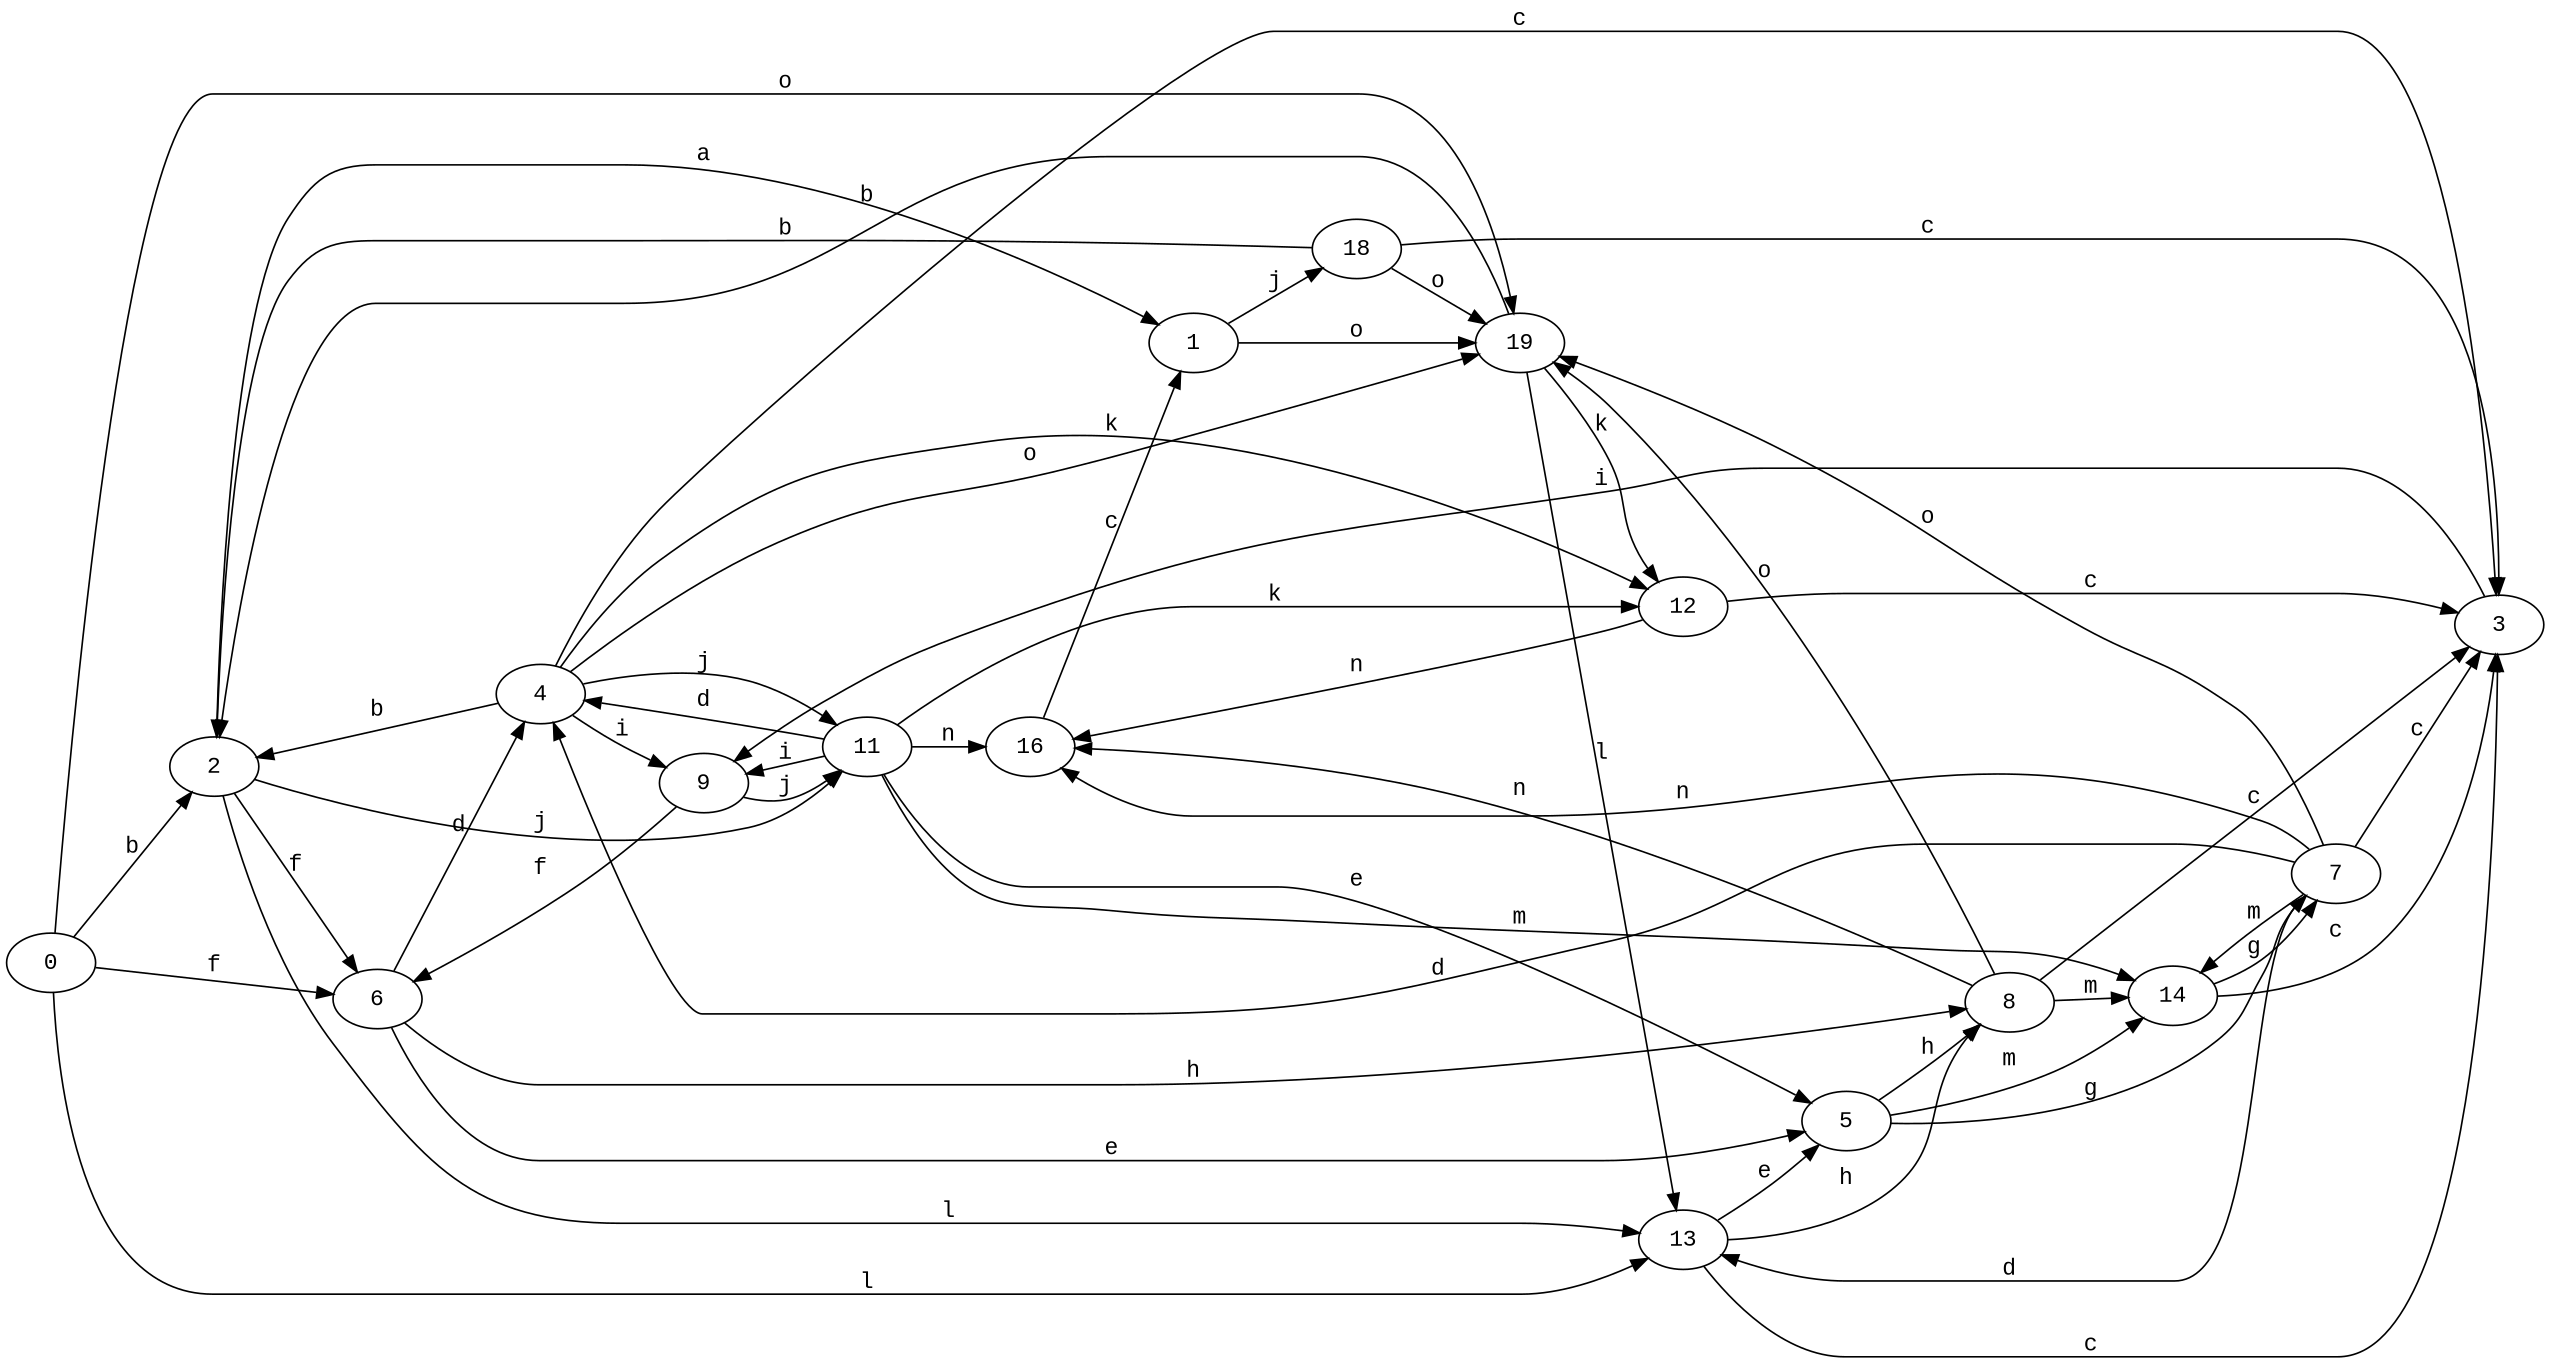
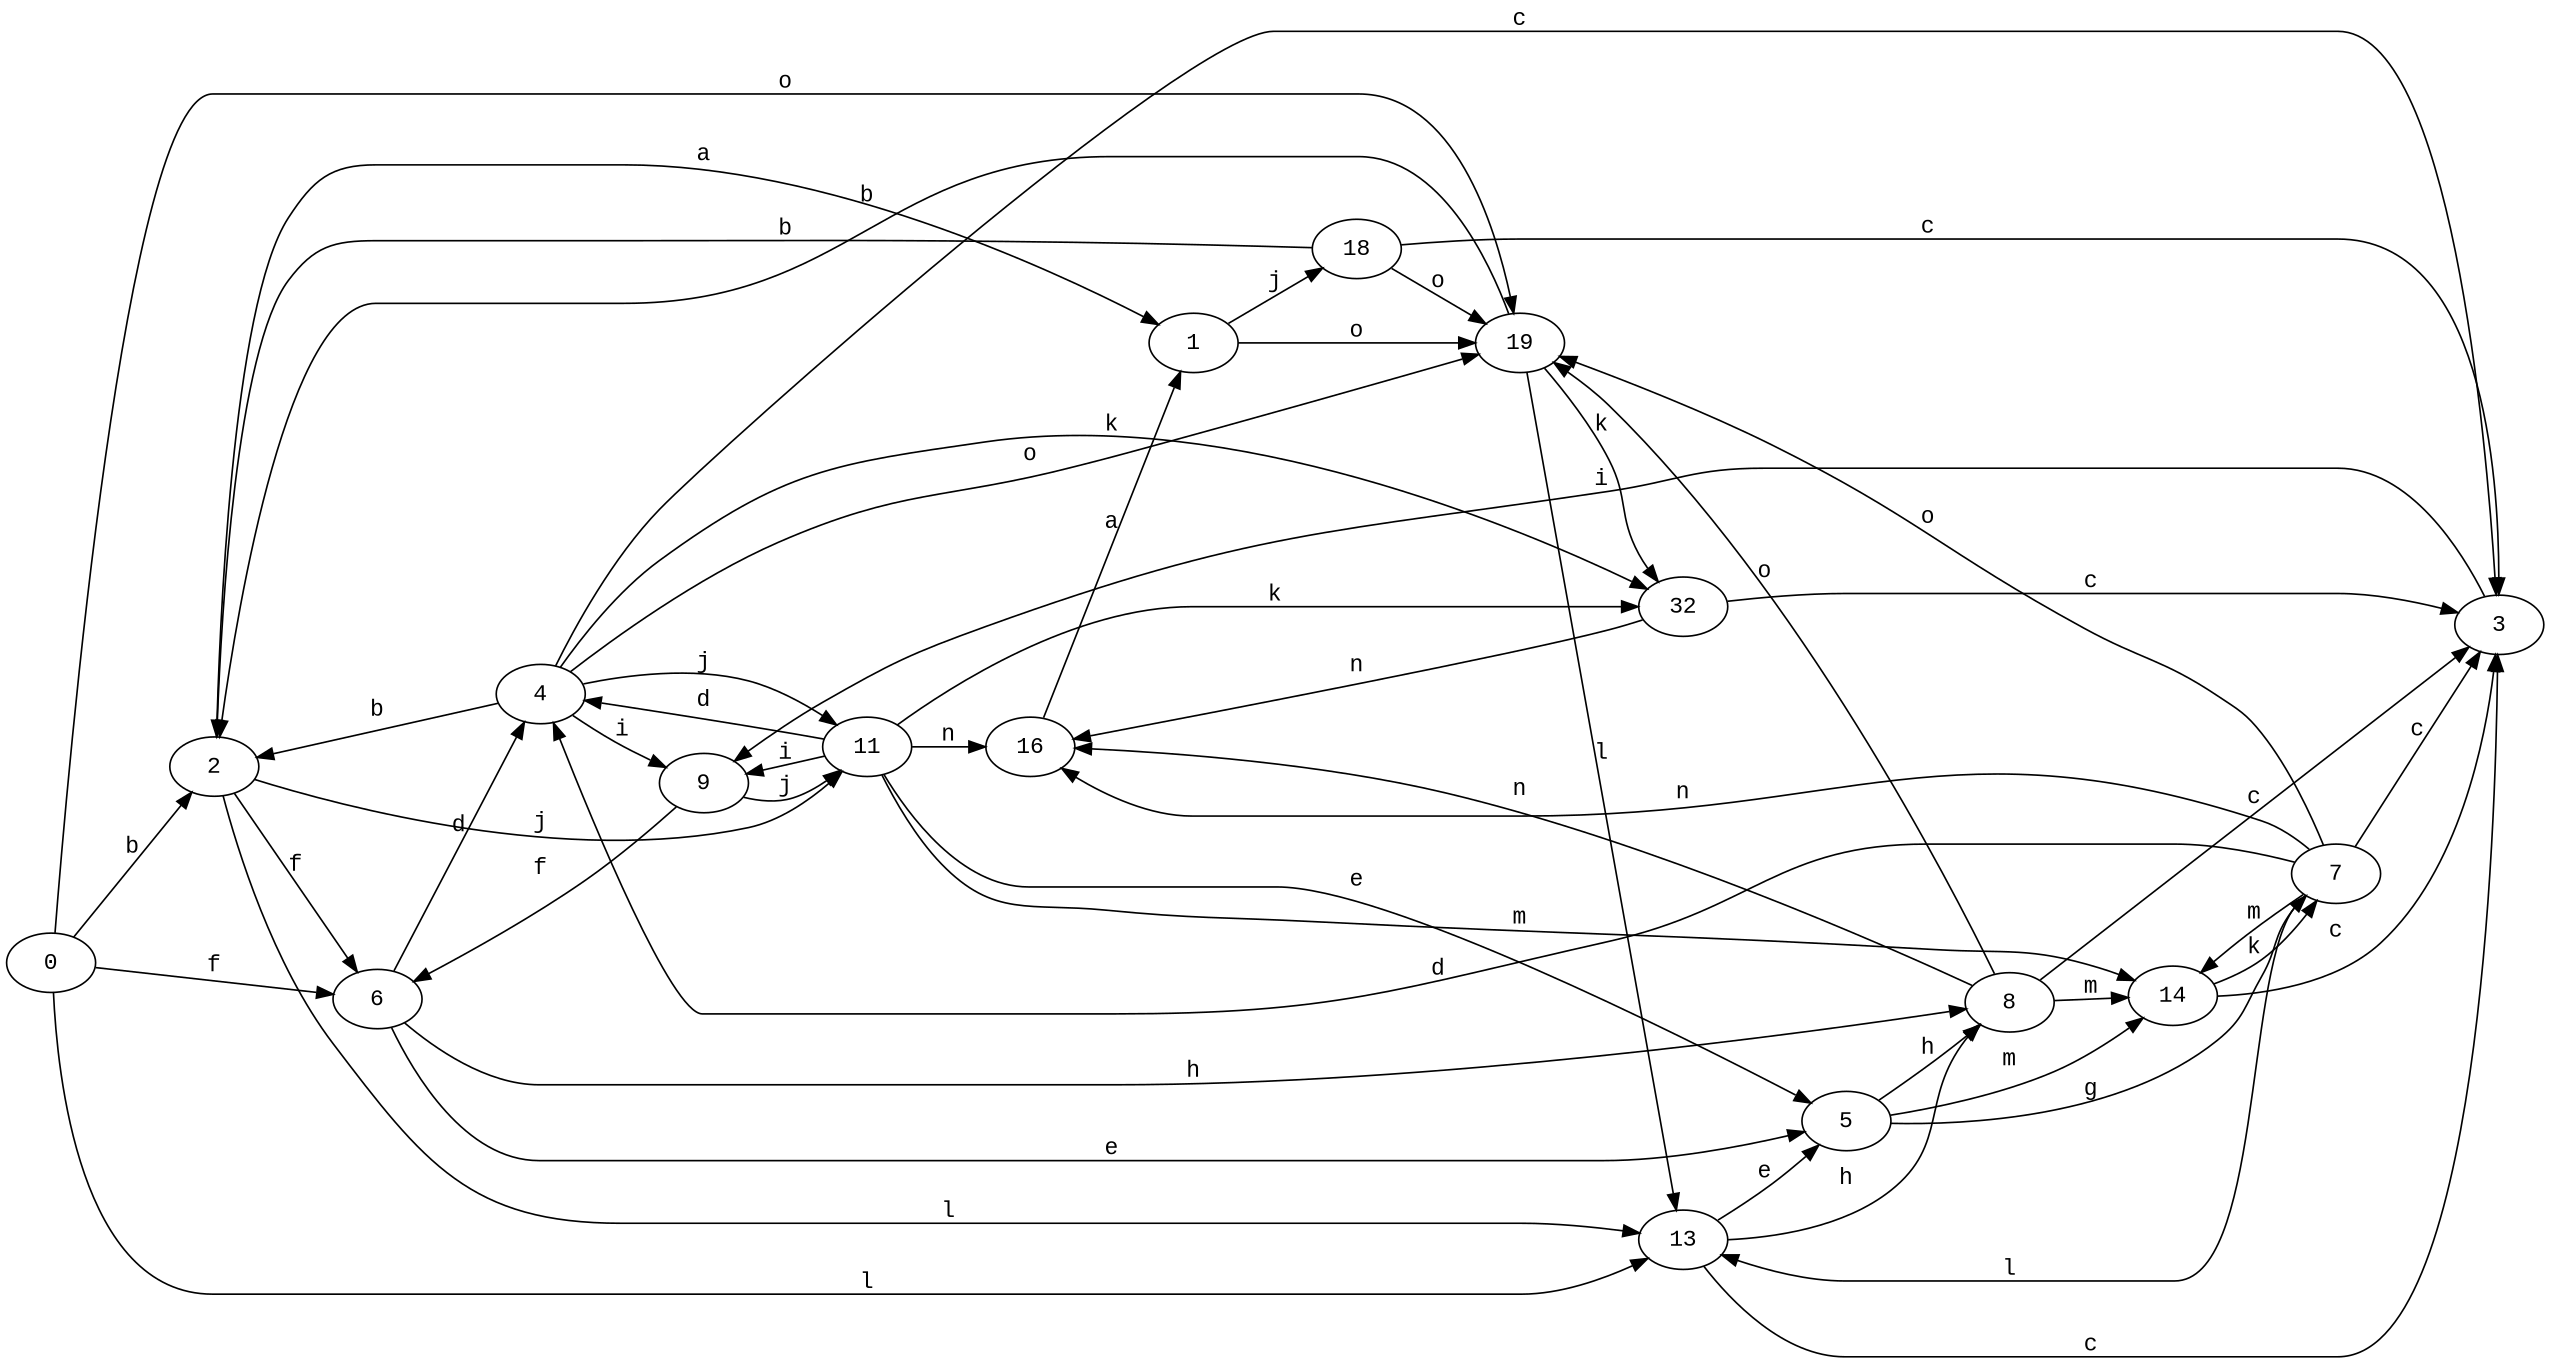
(1112, 522) -> (1112, 522)
(1683, 607) -> (1683, 607)
(2254, 947) -> (2254, 947)
(2010, 1269) -> (2010, 1269)
